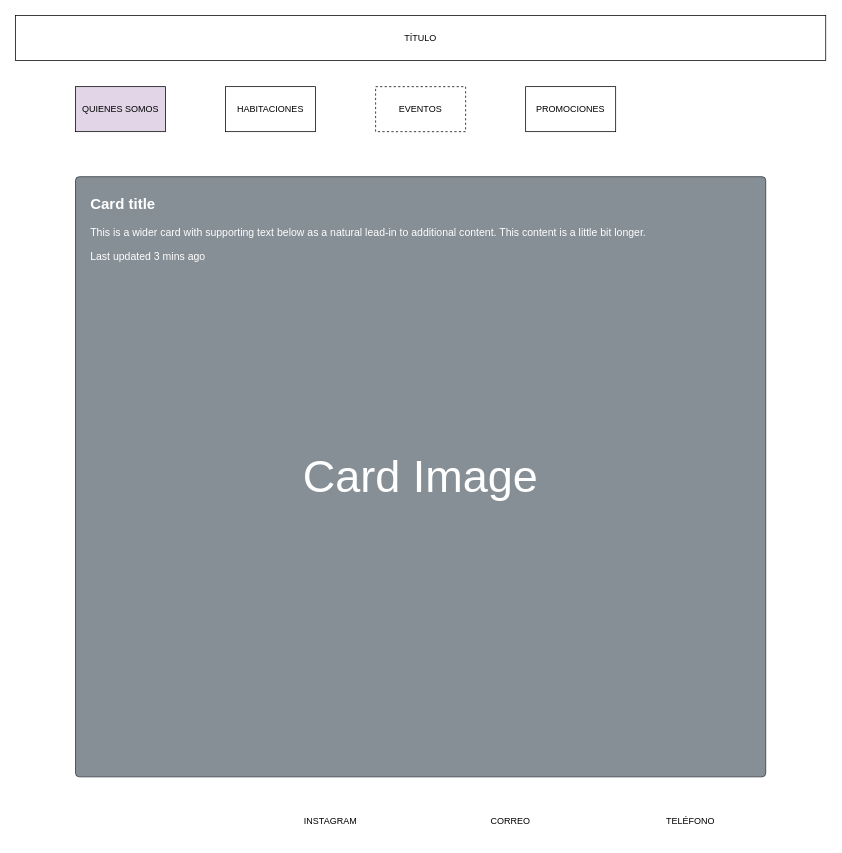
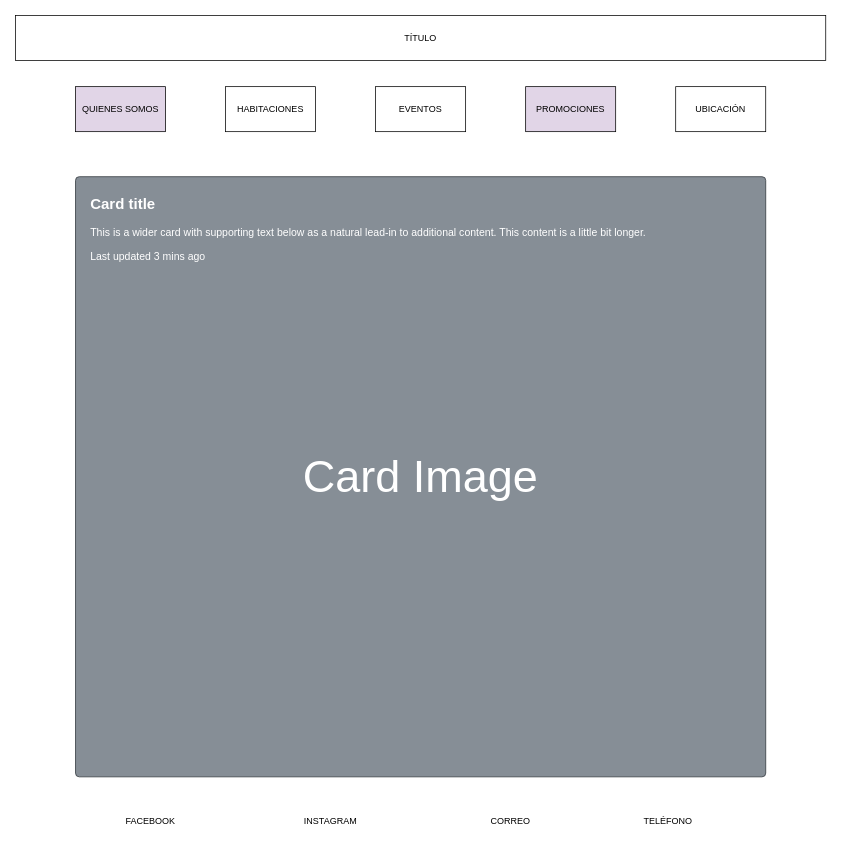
(420, 109) -> (420, 109)
(570, 109) -> (570, 109)
none -> (720, 109)
none -> (150, 822)
(690, 822) -> (668, 822)
